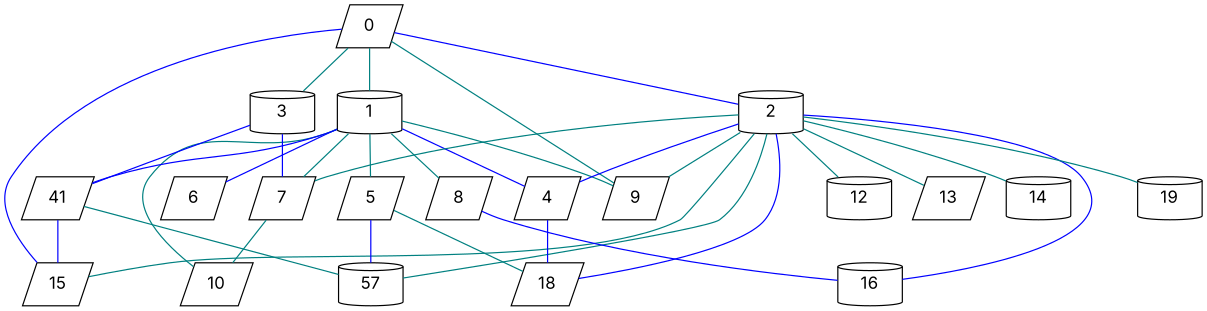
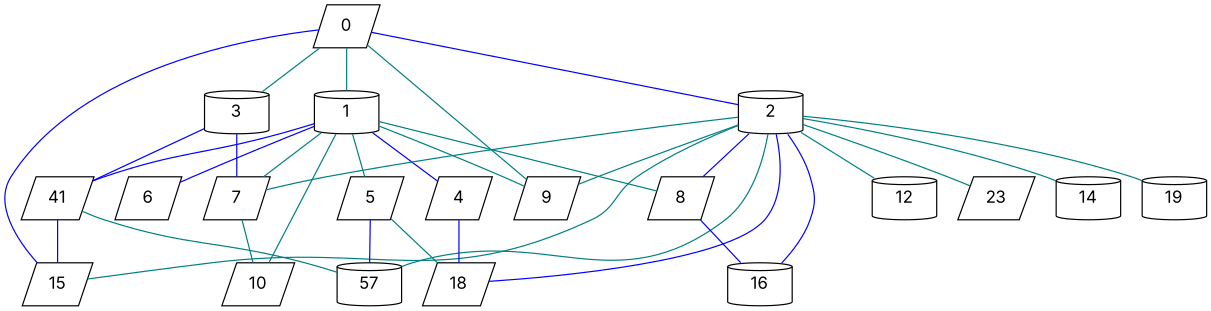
(659, 151) -> (726, 155)
(949, 198) -> (996, 198)
